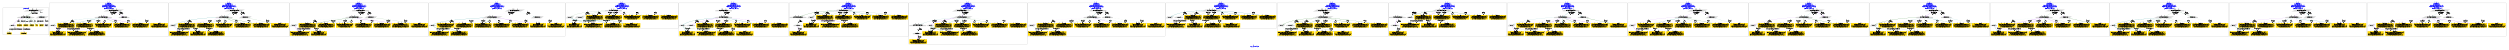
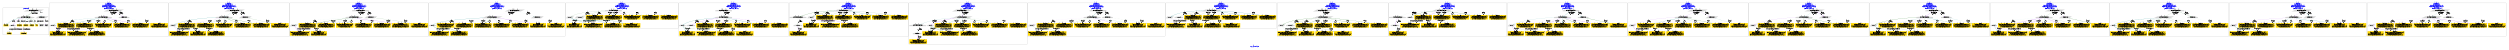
none -> (6, 25)
(41, 25) -> (41, 25)
